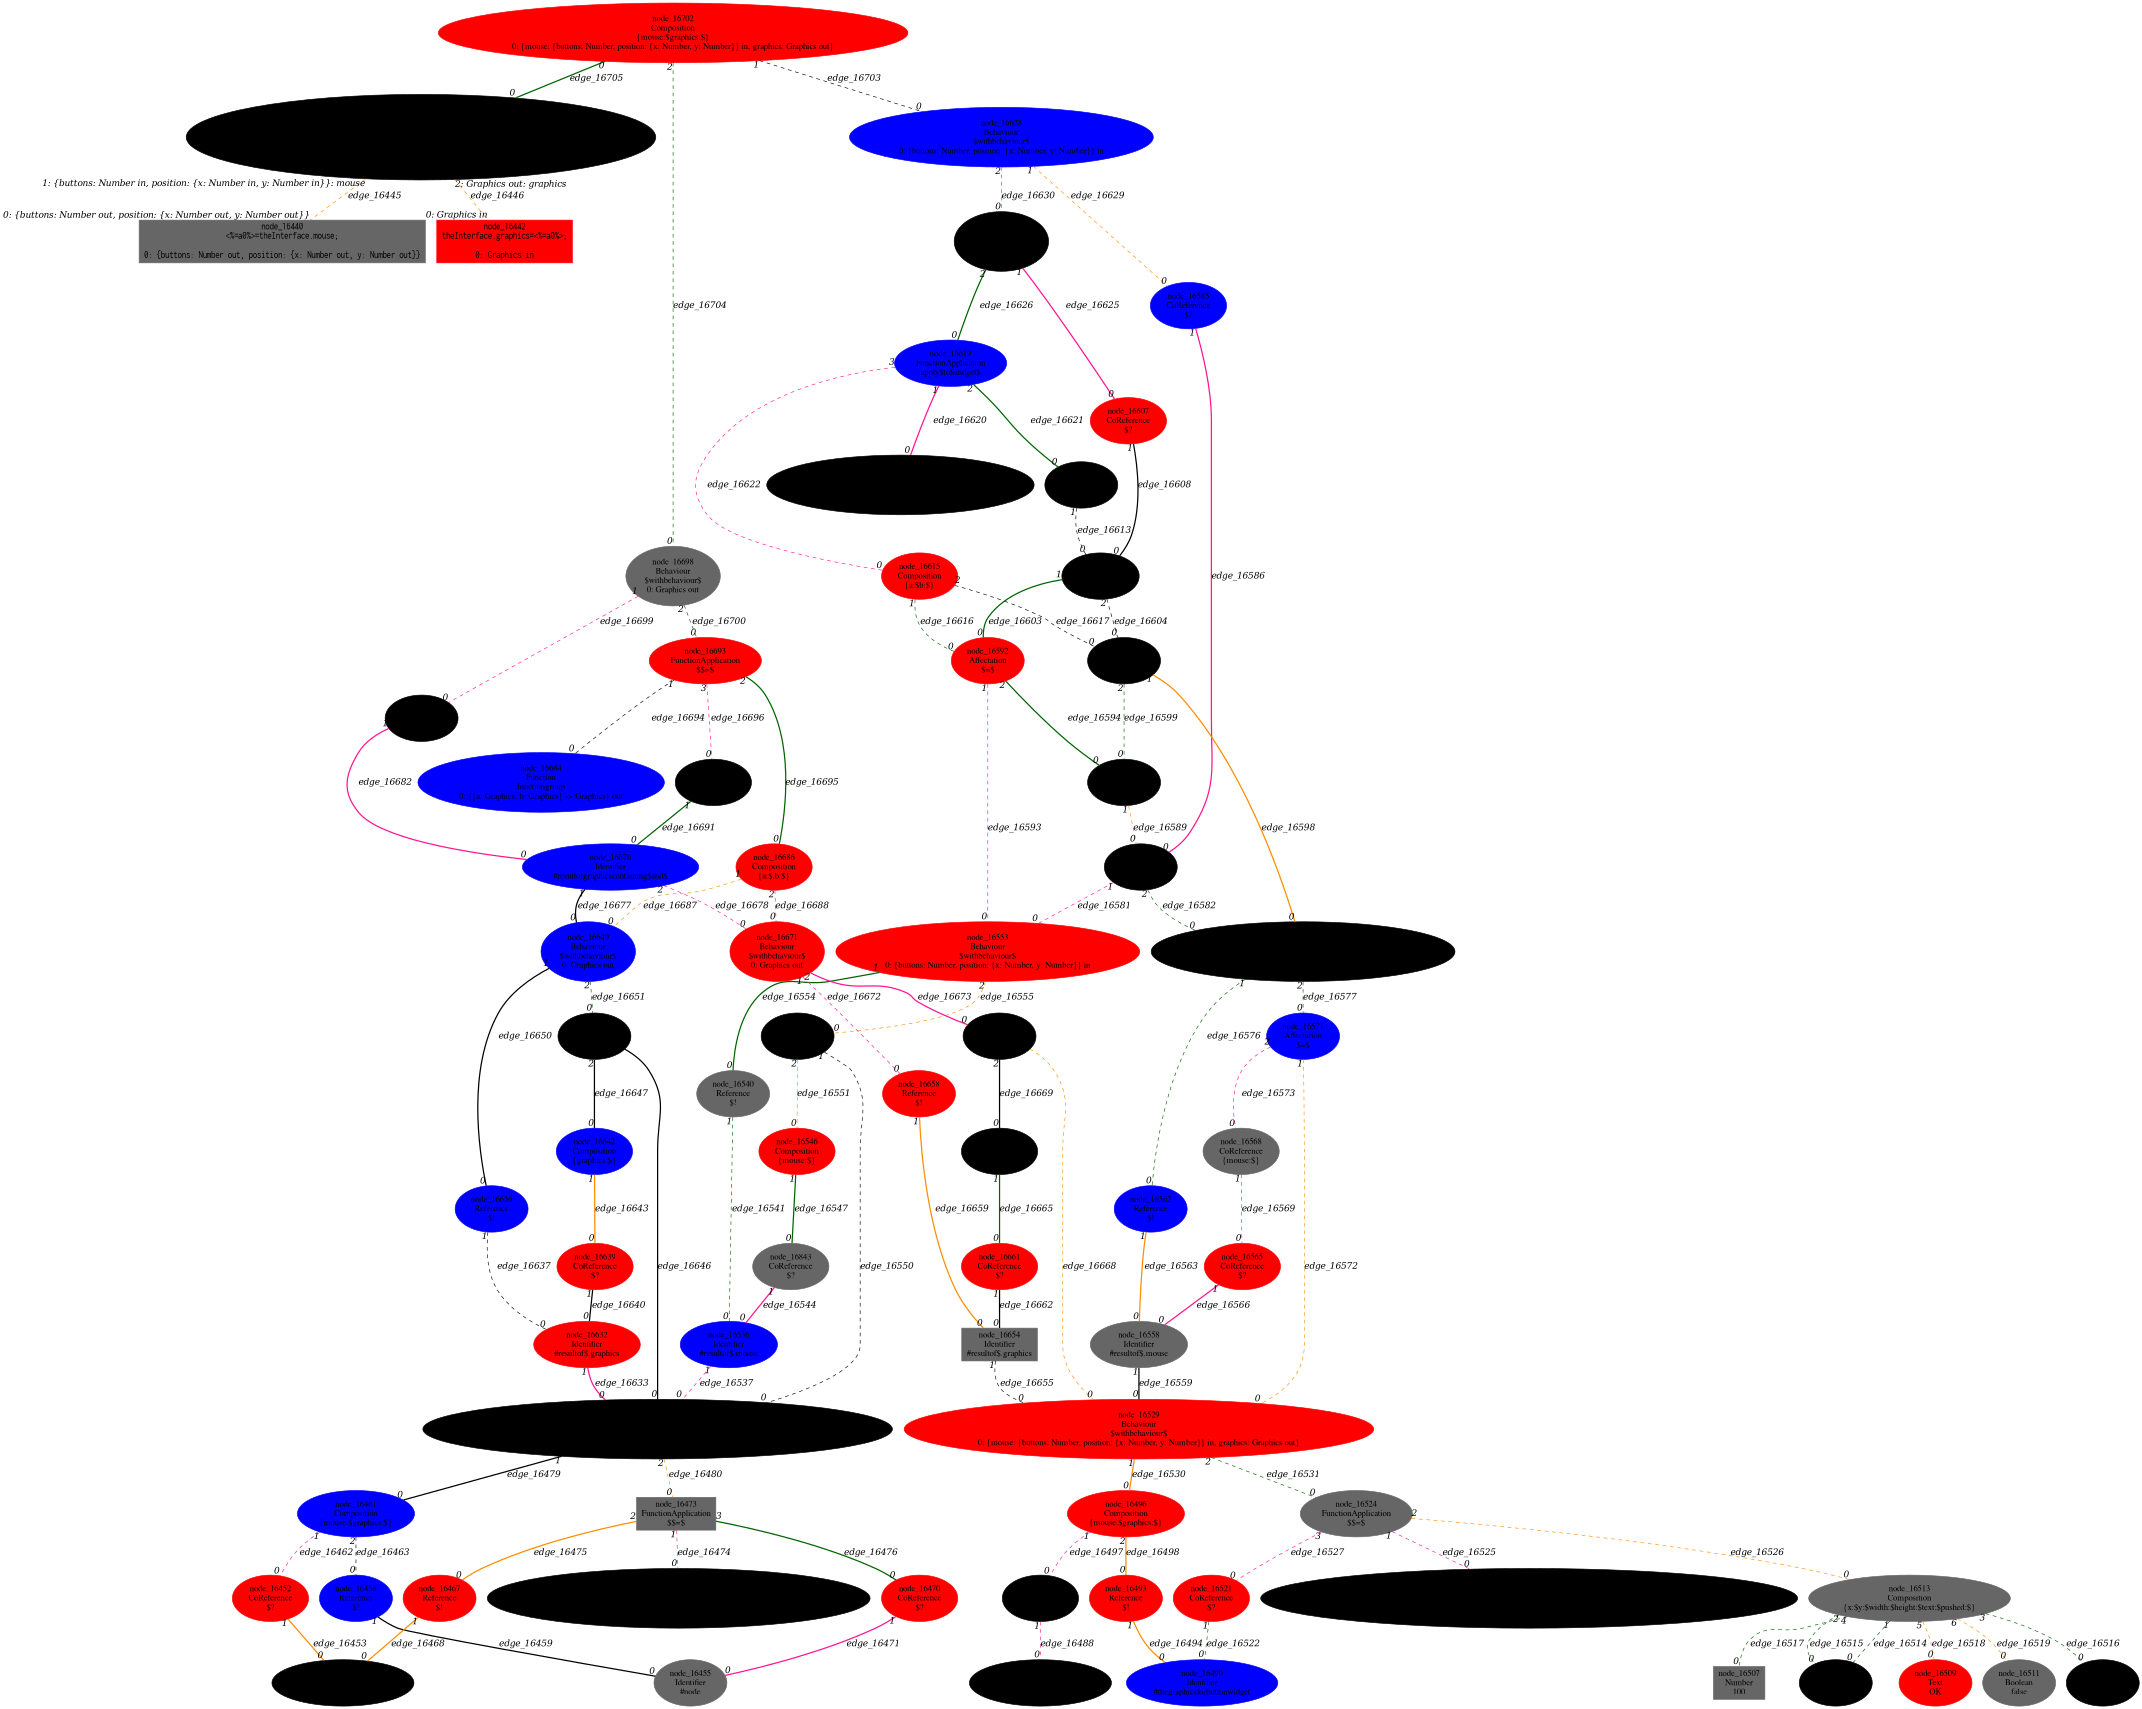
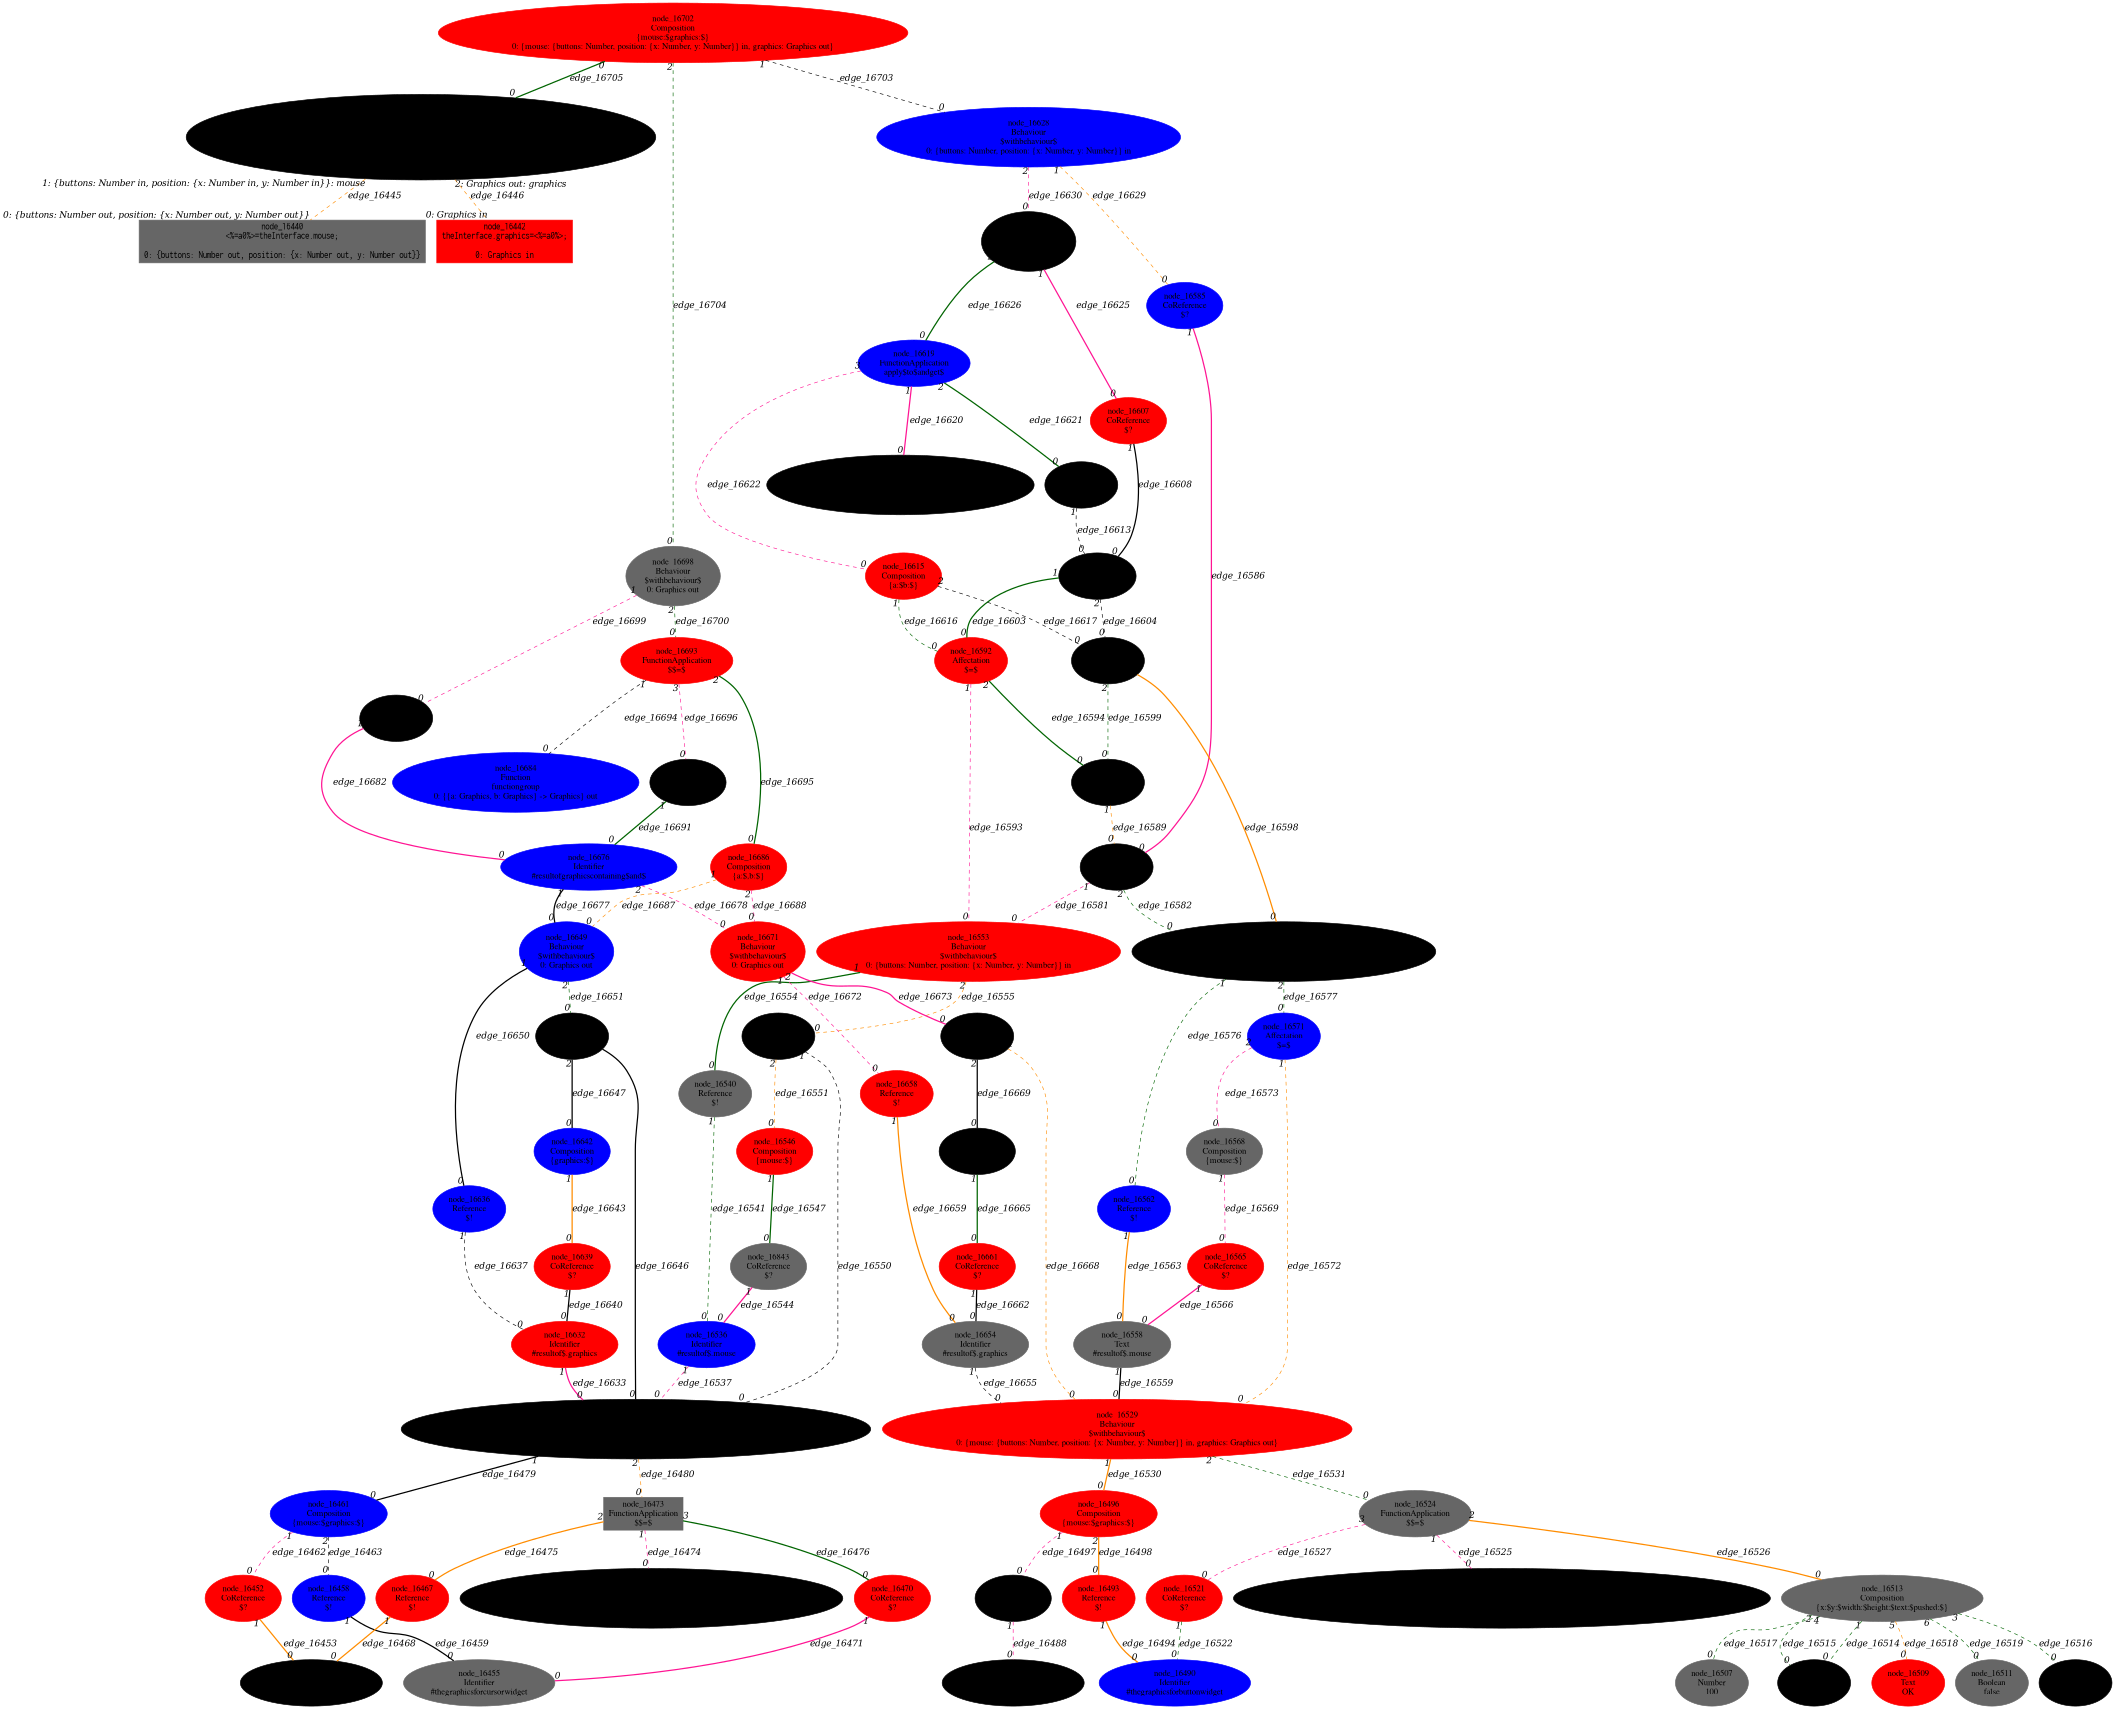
(1241, 1151) -> (1224, 1151)
(1000, 1345) -> (975, 1345)
(1139, 1345) -> (1122, 1345)
(1632, 1541) -> (1646, 1545)
(1985, 1637) -> (1958, 1637)
(690, 1683) -> (479, 1683)
(1739, 1683) -> (1712, 1683)
